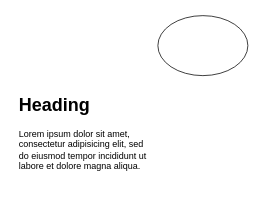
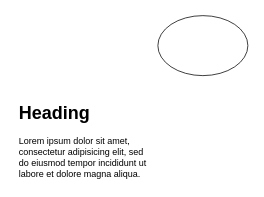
(87, 135) -> (87, 143)
